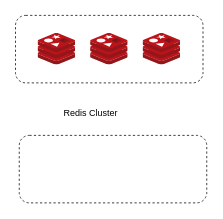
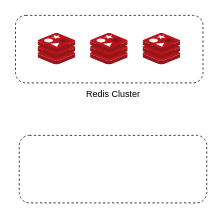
(90, 113) -> (113, 94)
